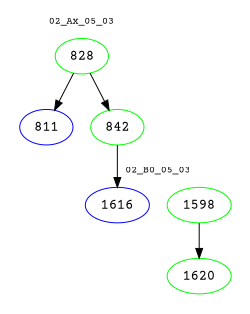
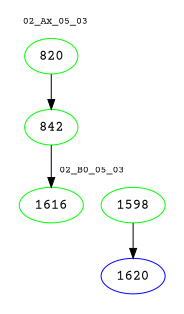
(82, 56) -> (51, 56)
(46, 127) -> none
(117, 205) -> (51, 205)
(199, 276) -> (133, 276)
